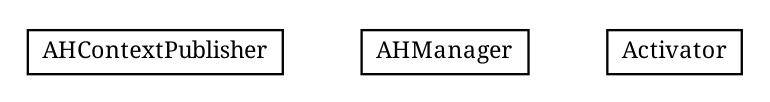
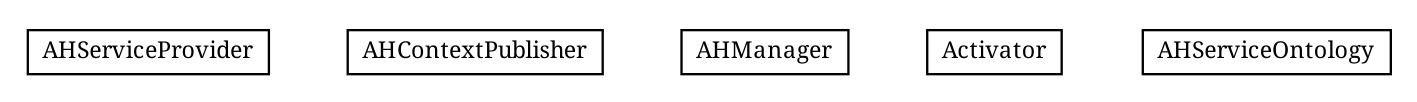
none -> (148, 51)
none -> (1266, 51)
